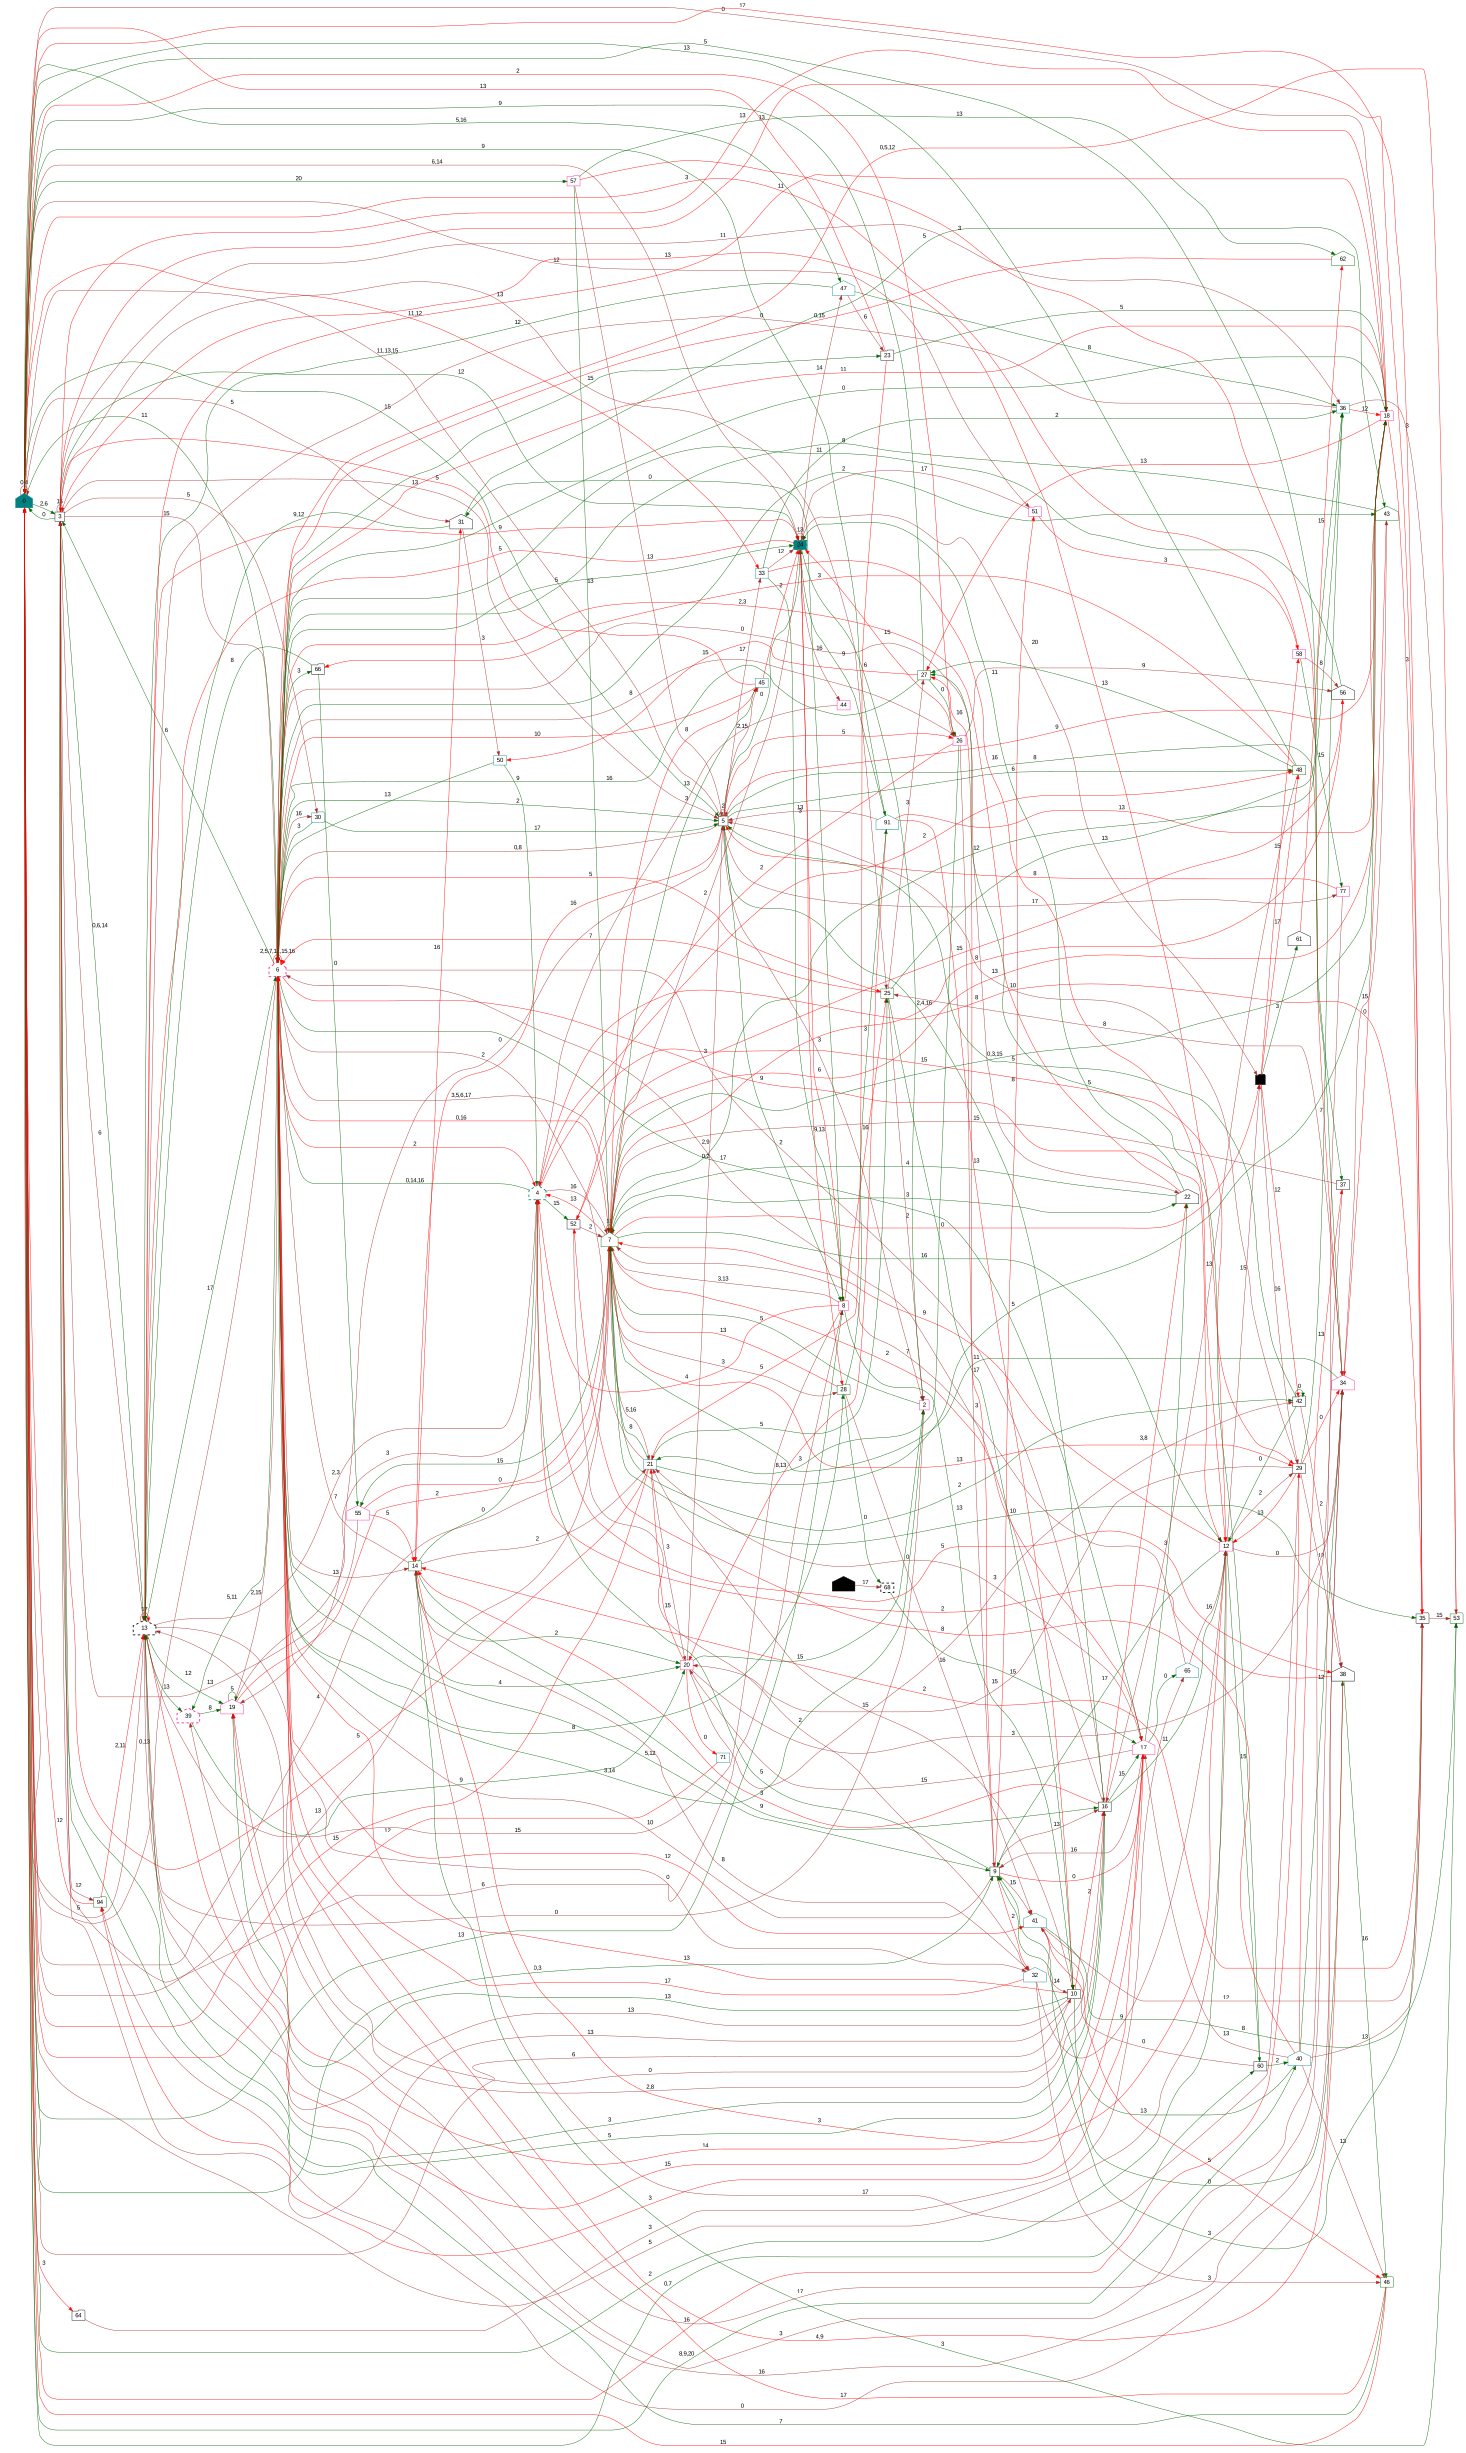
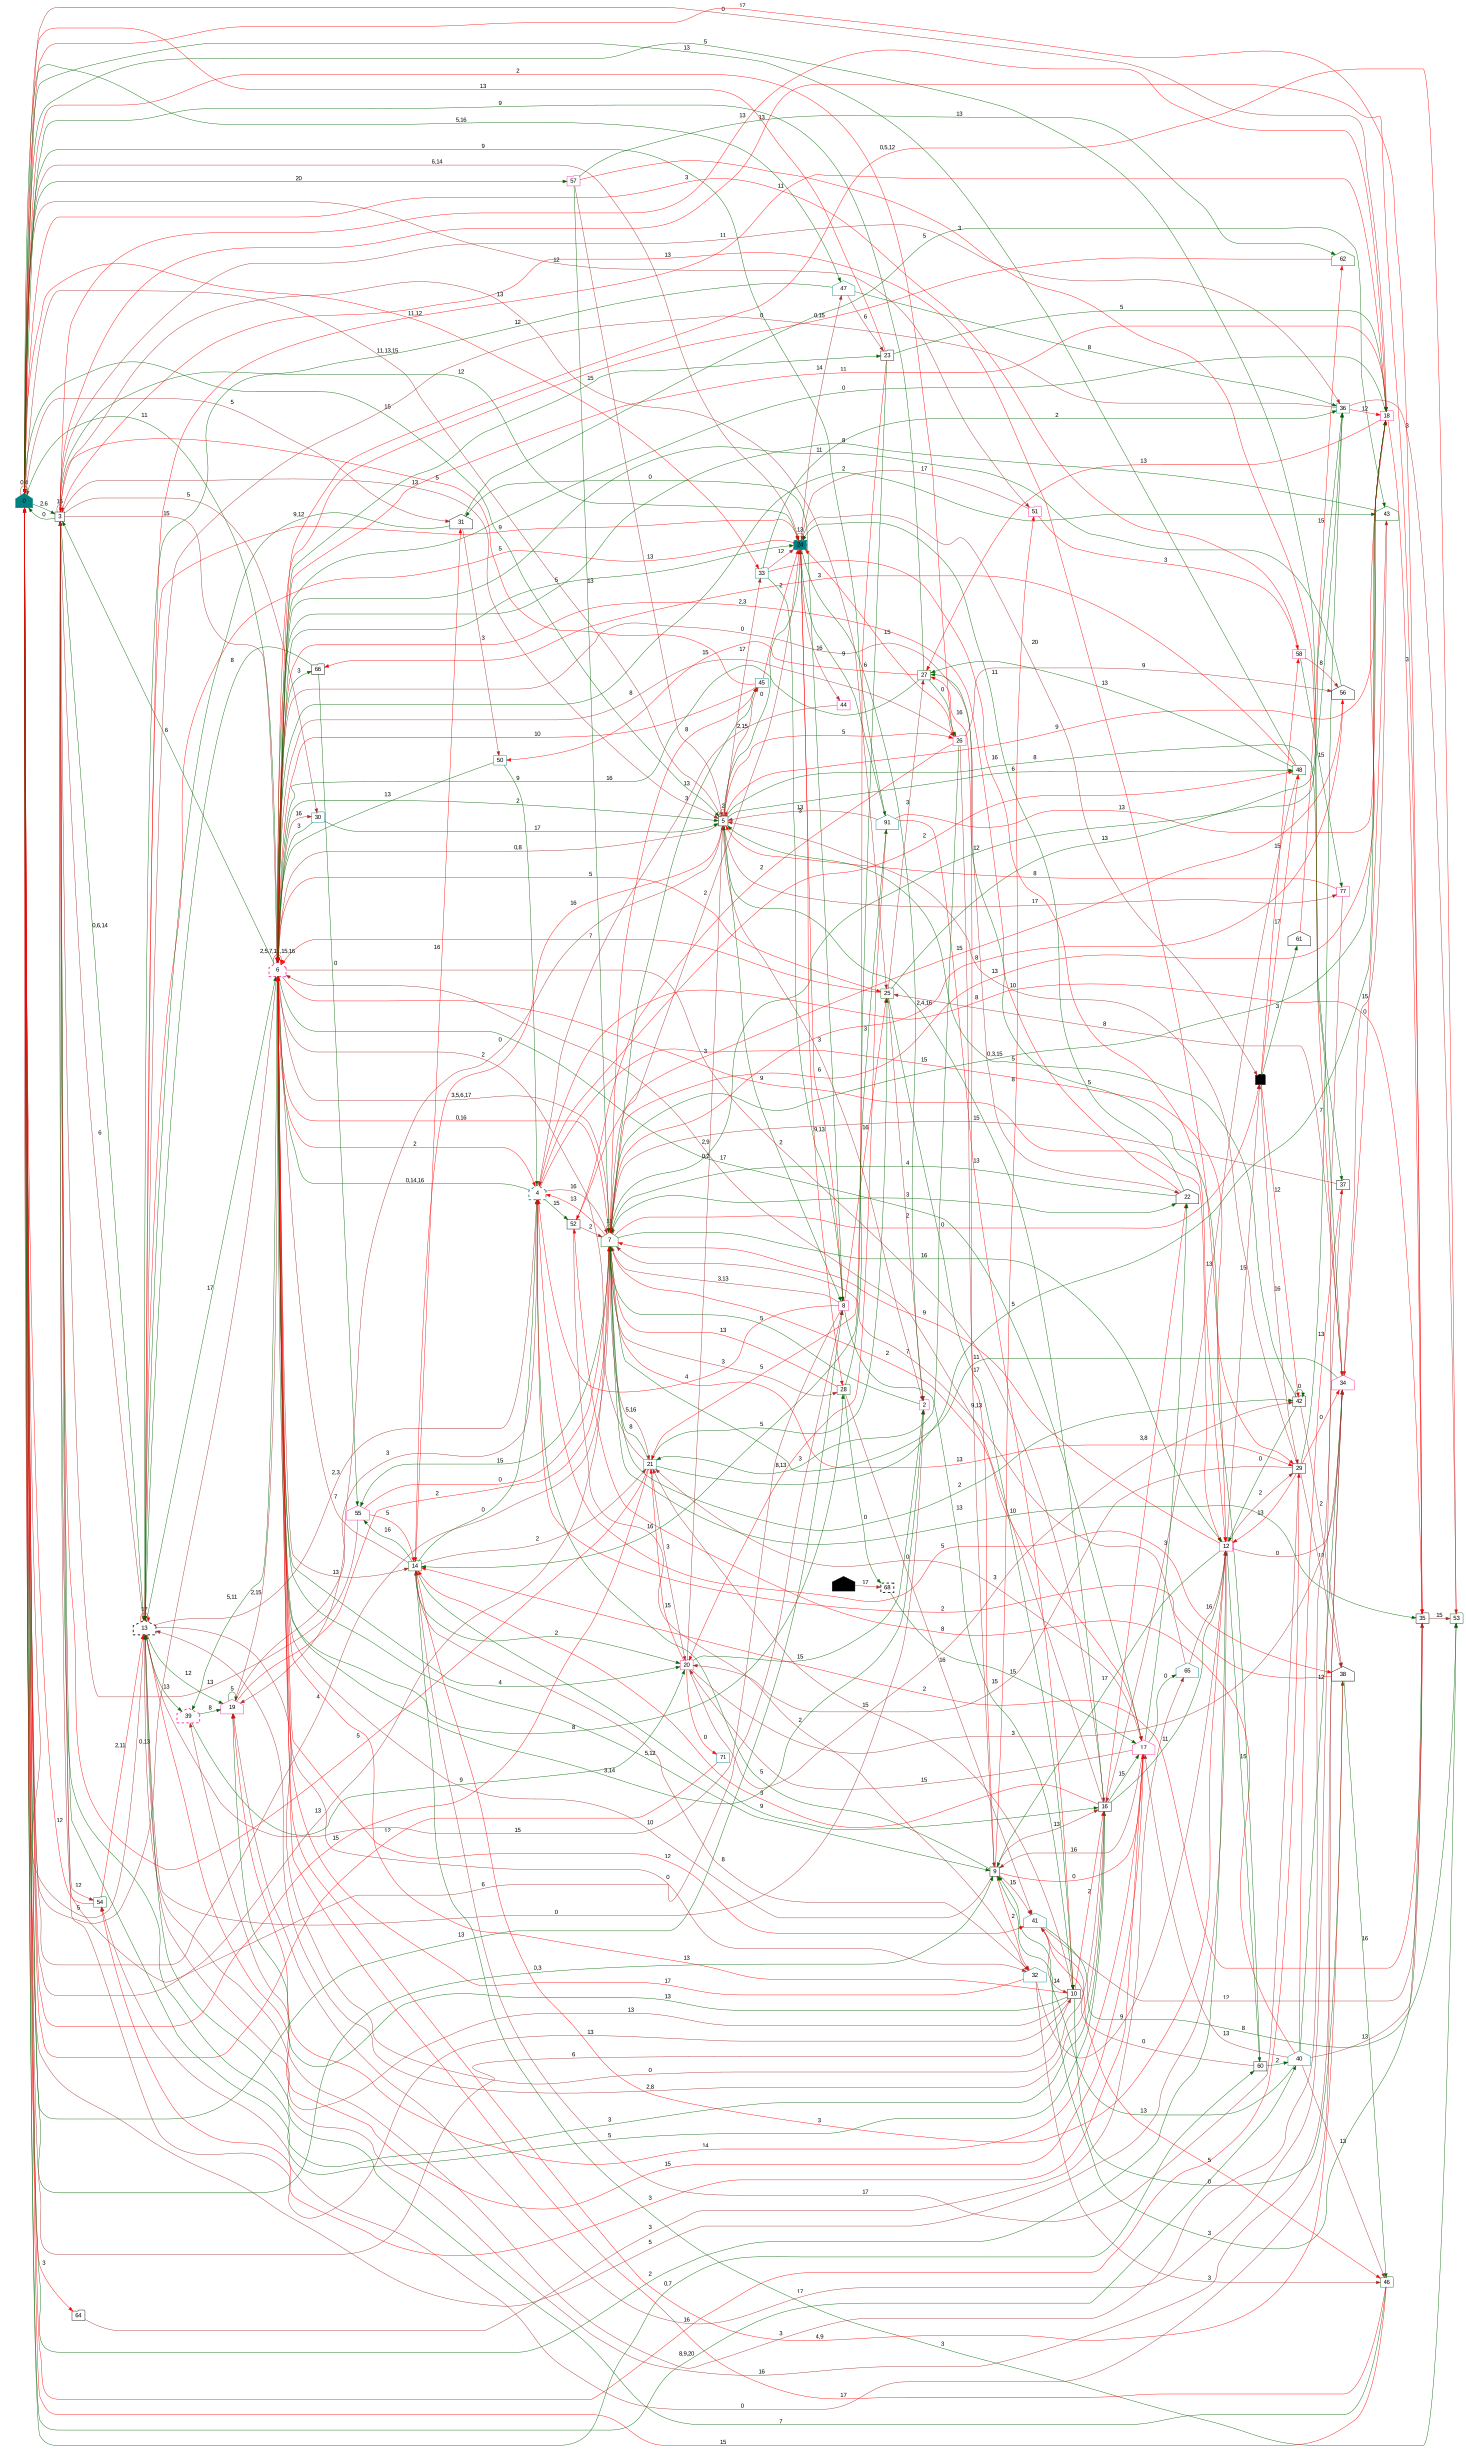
none -> (864, 956)
(977, 1406) -> (977, 1406)
none -> (392, 1540)
(100, 1902) -> (100, 1902)
